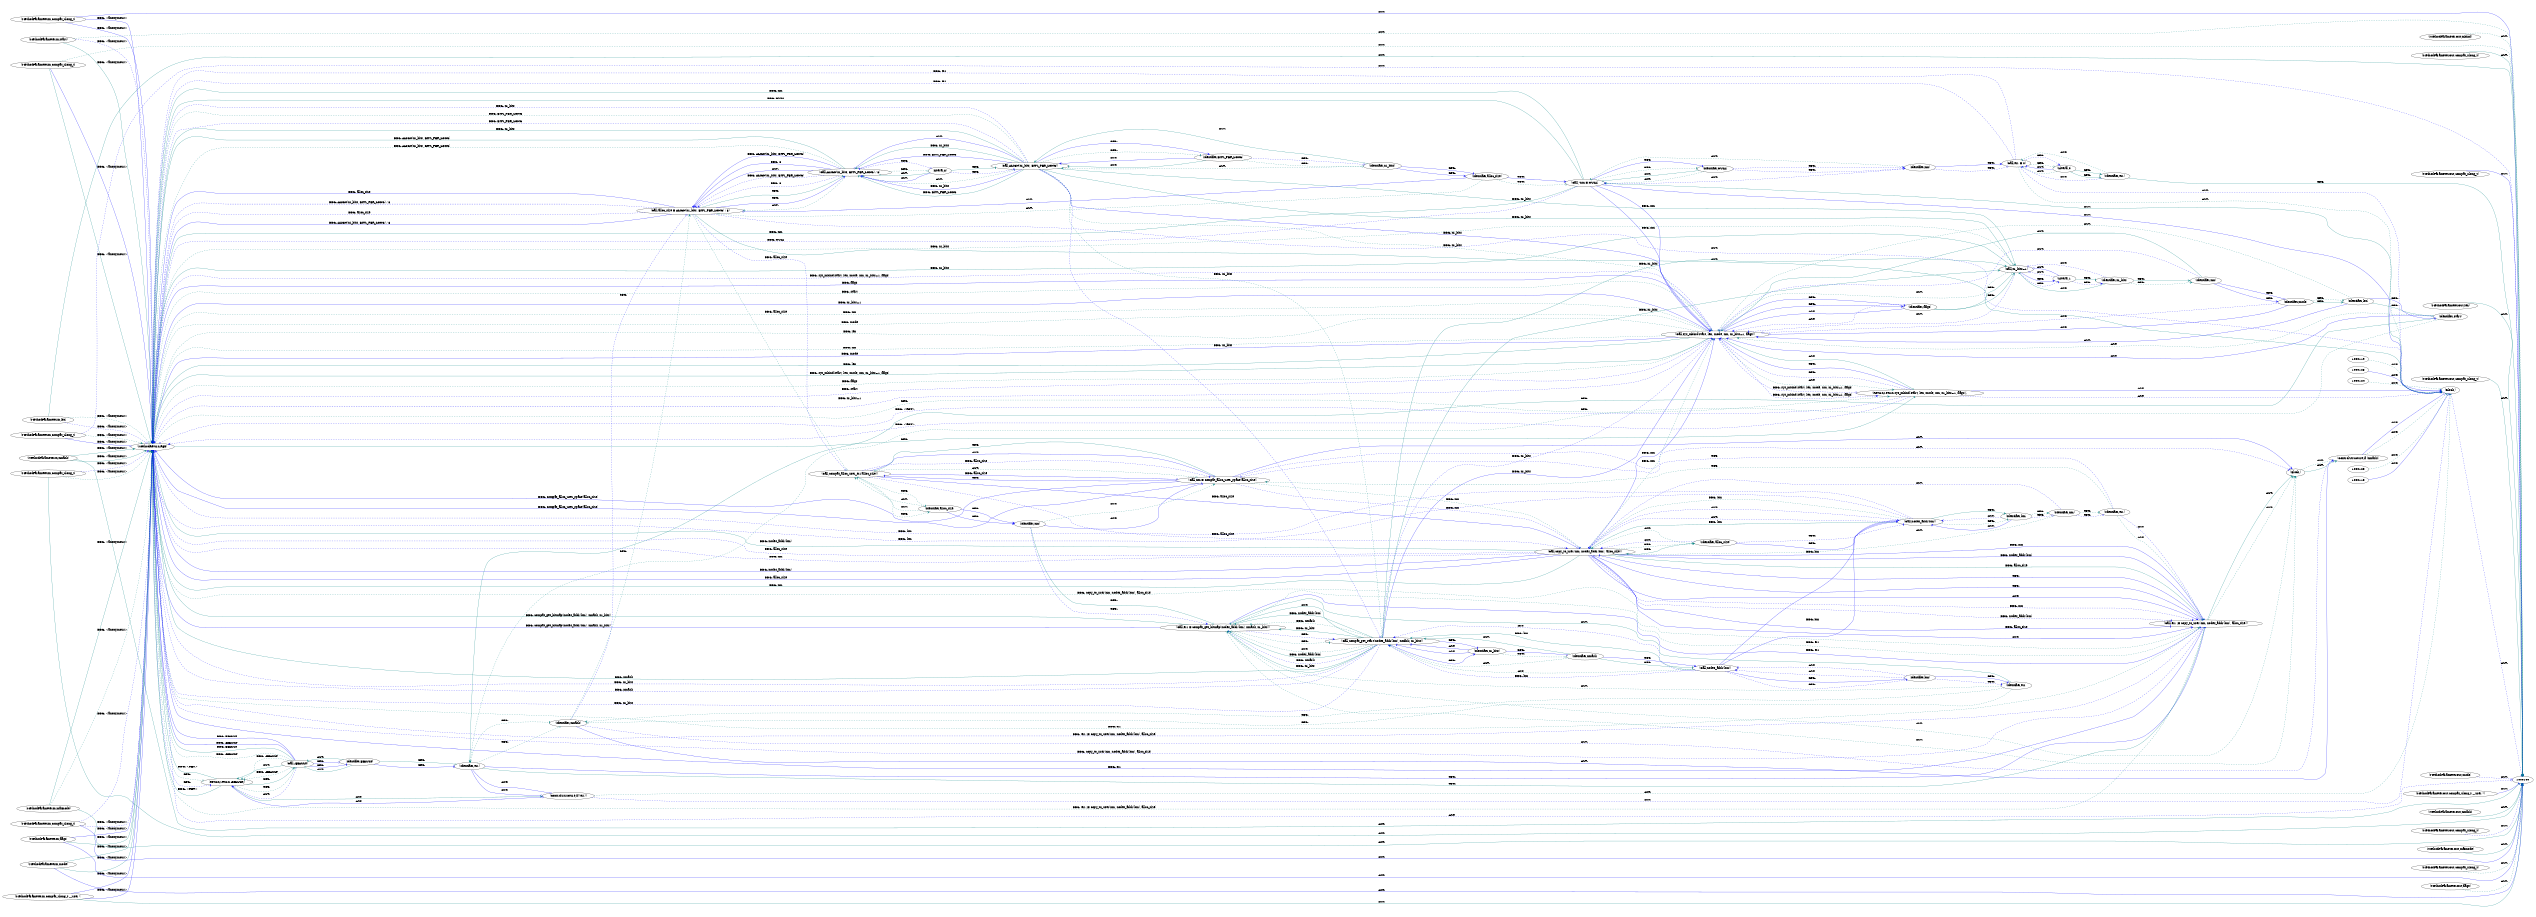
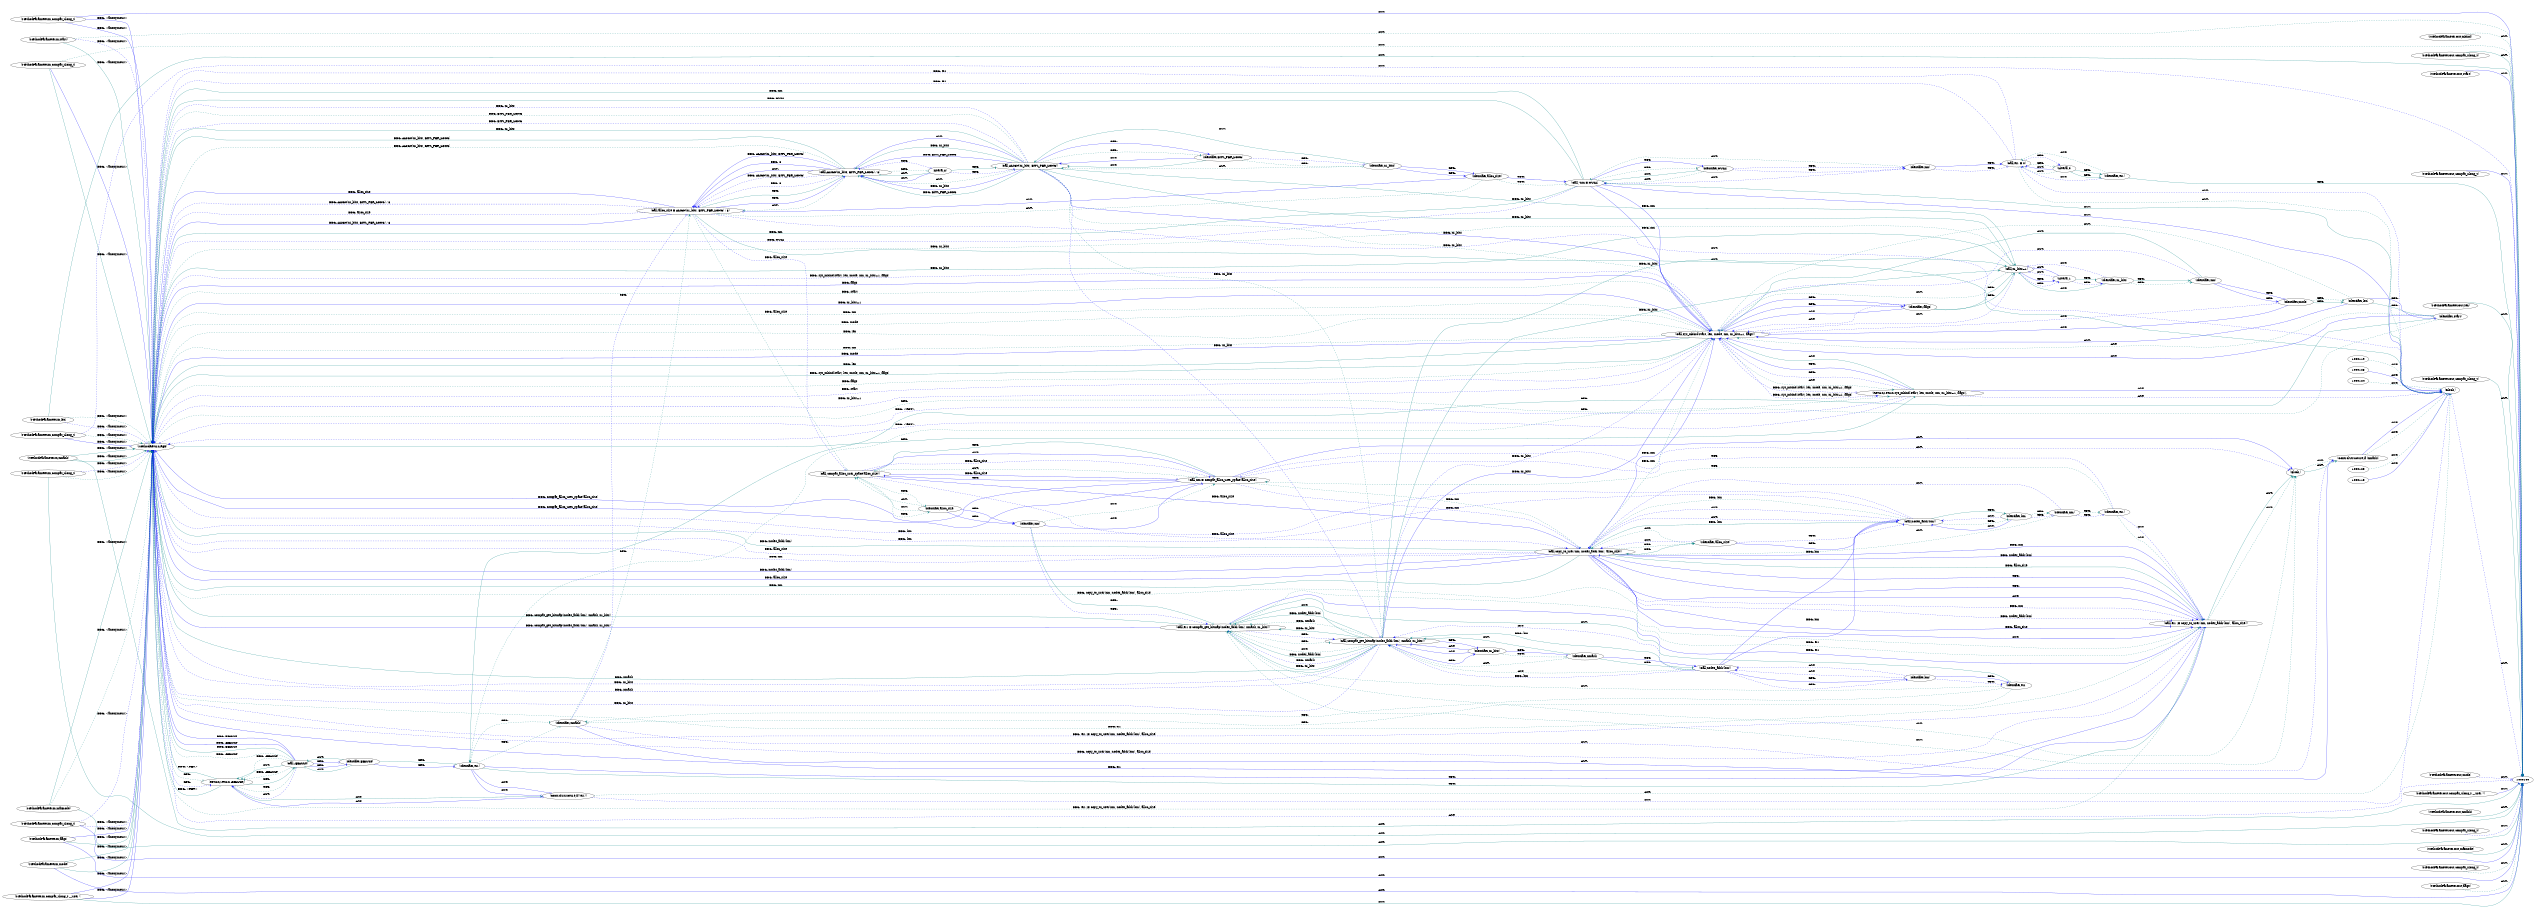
none -> (2450, 74)
(850, 474) -> (850, 474)
(1382, 641) -> (1382, 641)
